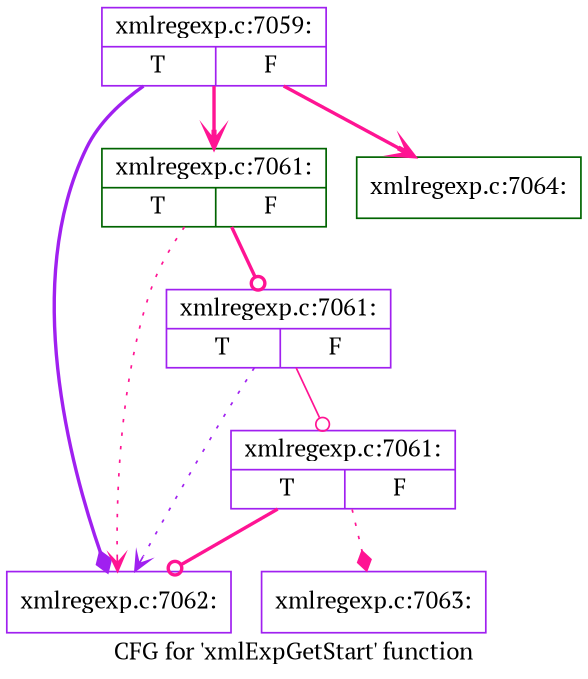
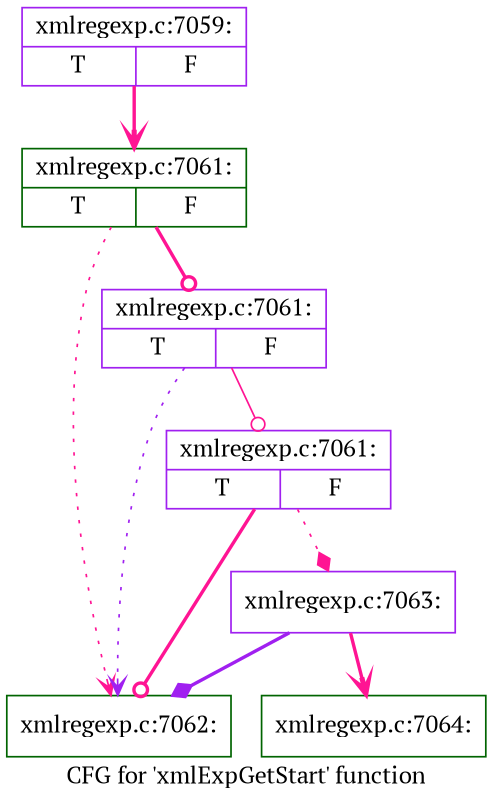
(341, 117) -> (356, 656)
(54, 308) -> (240, 659)
(119, 602) -> (119, 726)
